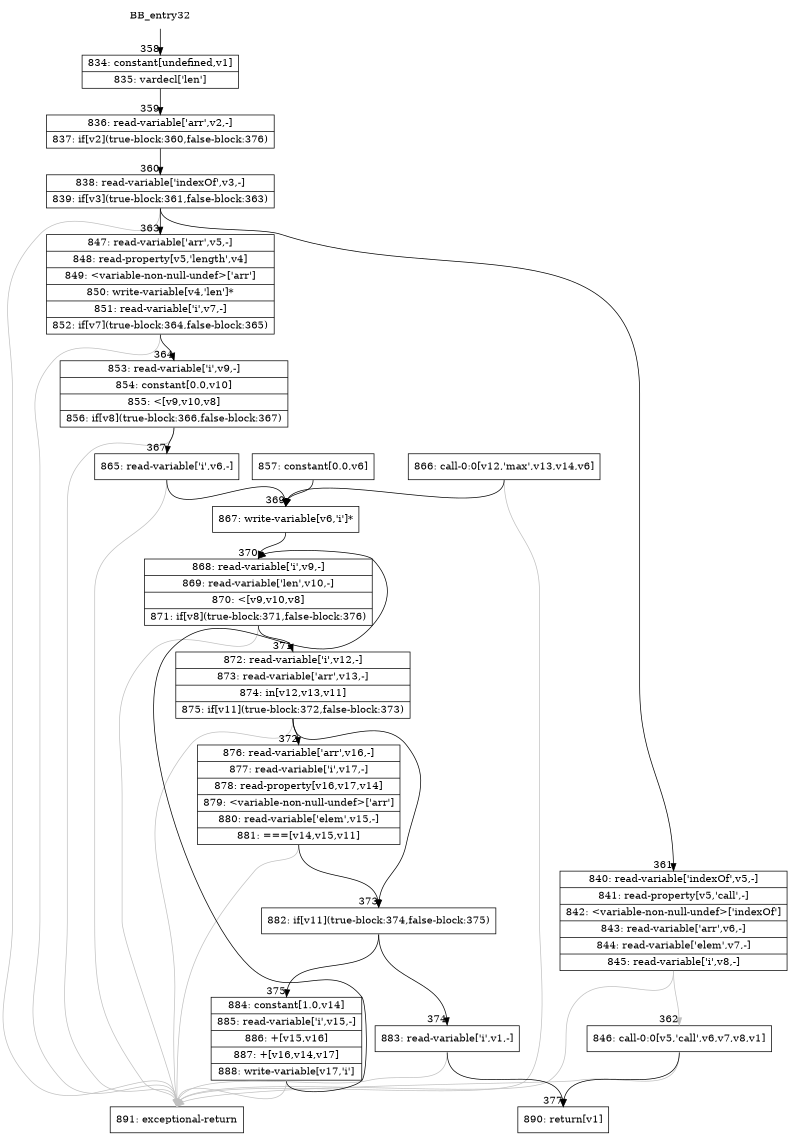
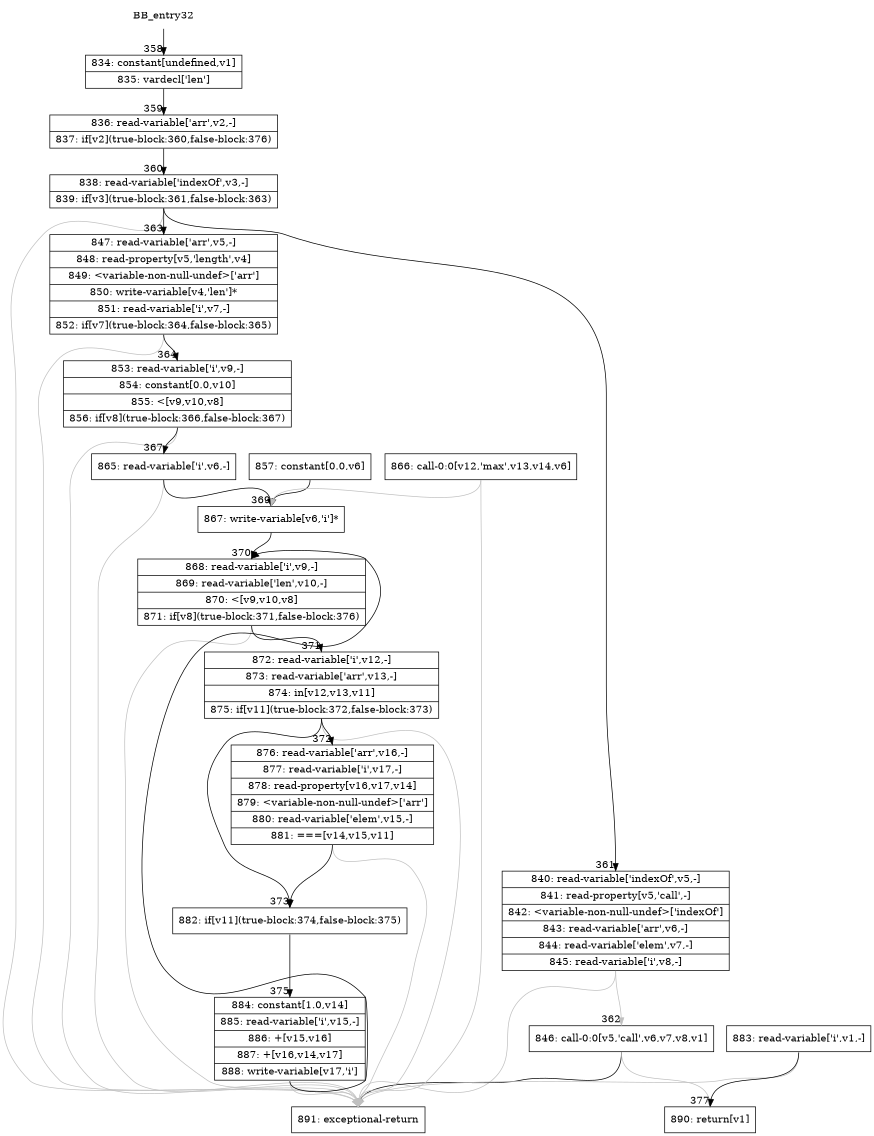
(398, 493) -> (379, 493)
(410, 978) -> none
(625, 1080) -> (654, 1078)
(439, 1085) -> (498, 1082)
